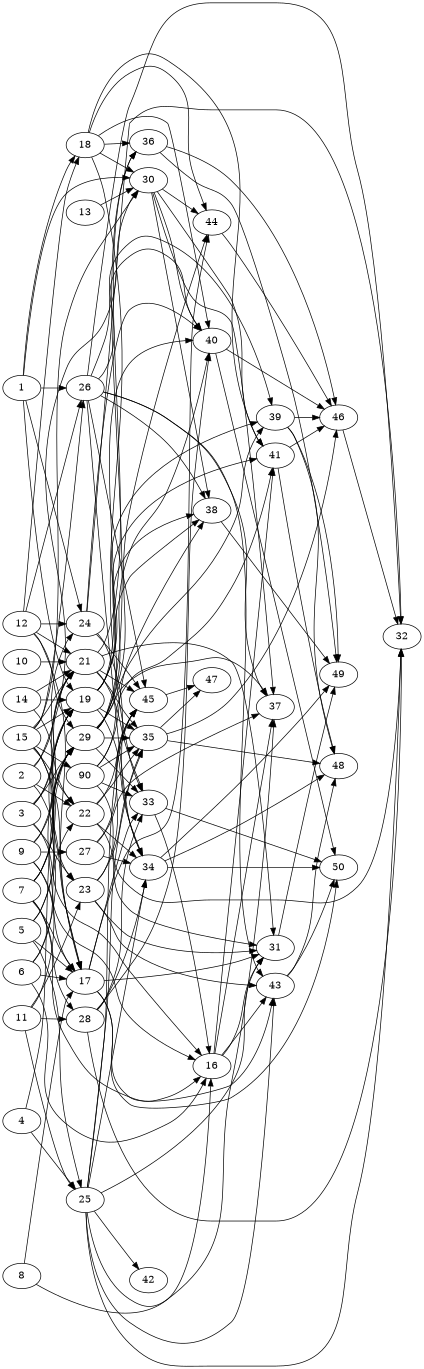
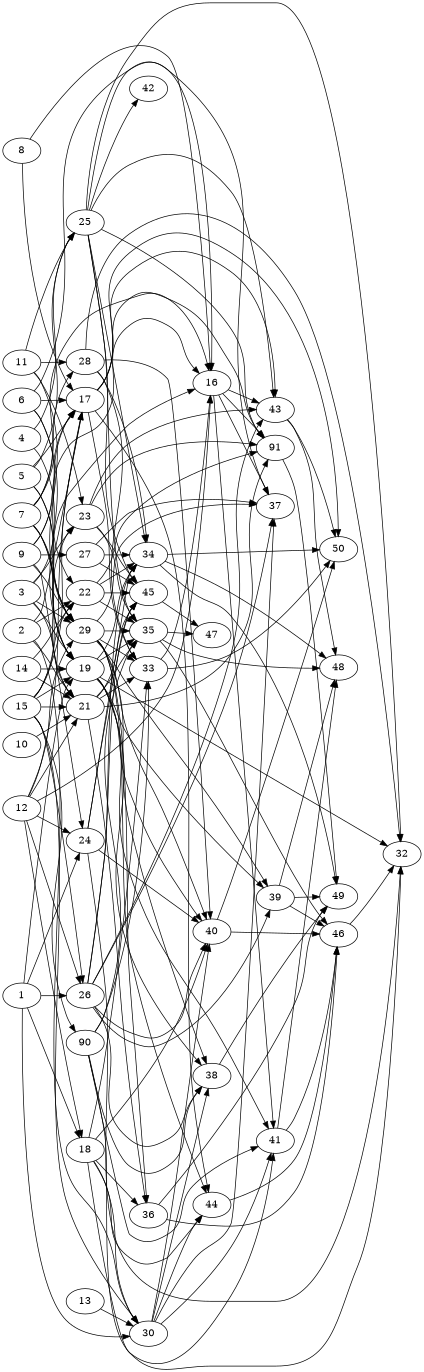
(338, 53) -> (255, 768)
none -> (179, 656)
(275, 948) -> (275, 448)
